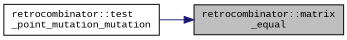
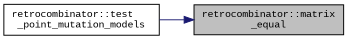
(82, 20) -> (82, 20)
